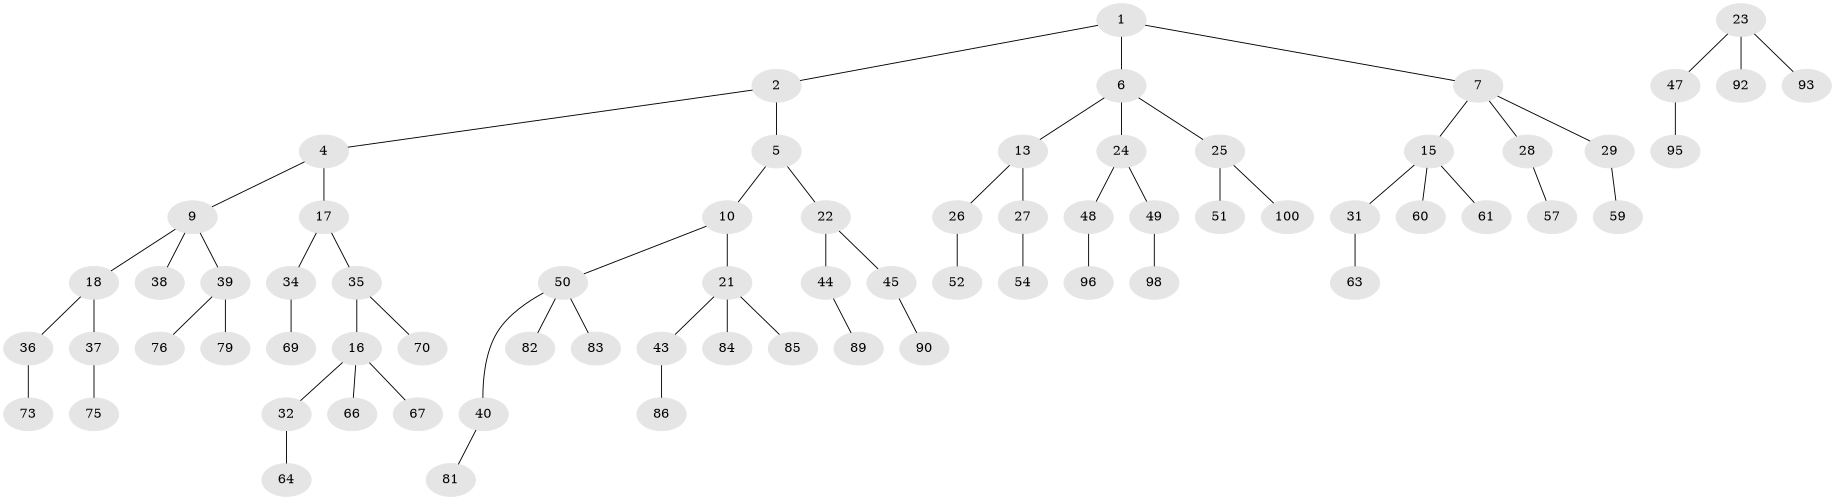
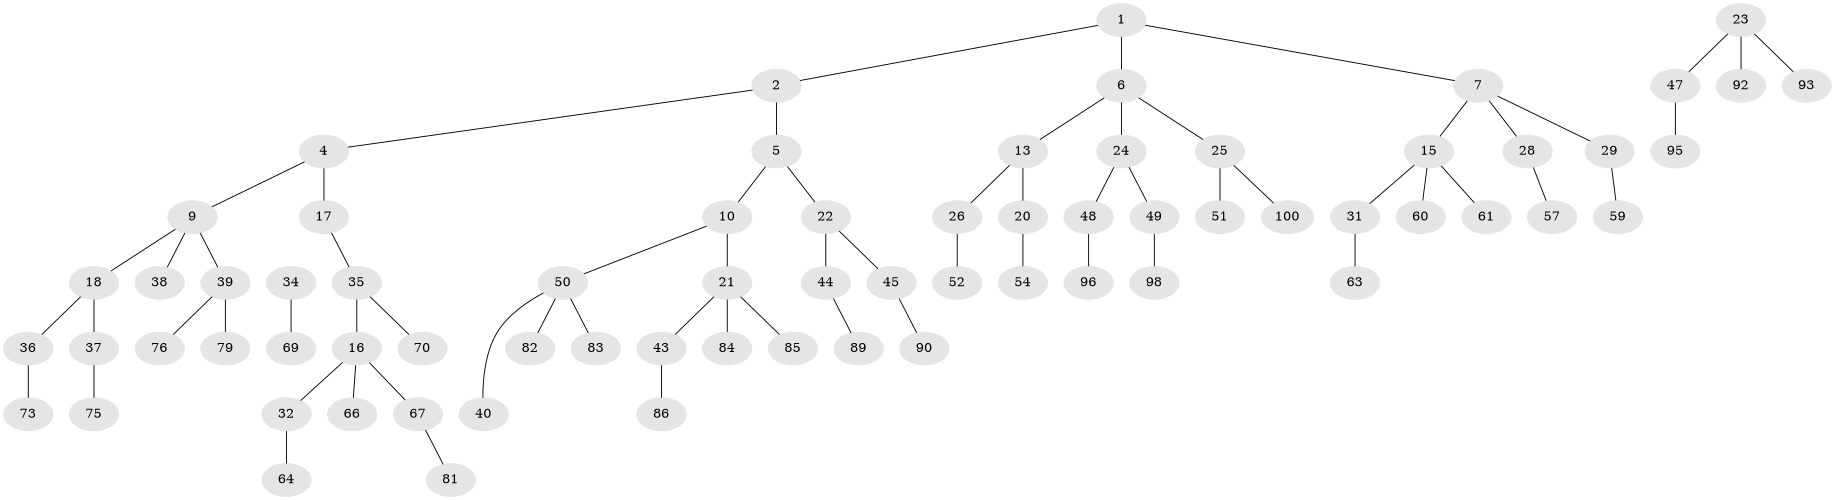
(1023, 217) -> (1023, 217)
(307, 250) -> none
(467, 447) -> (434, 447)
